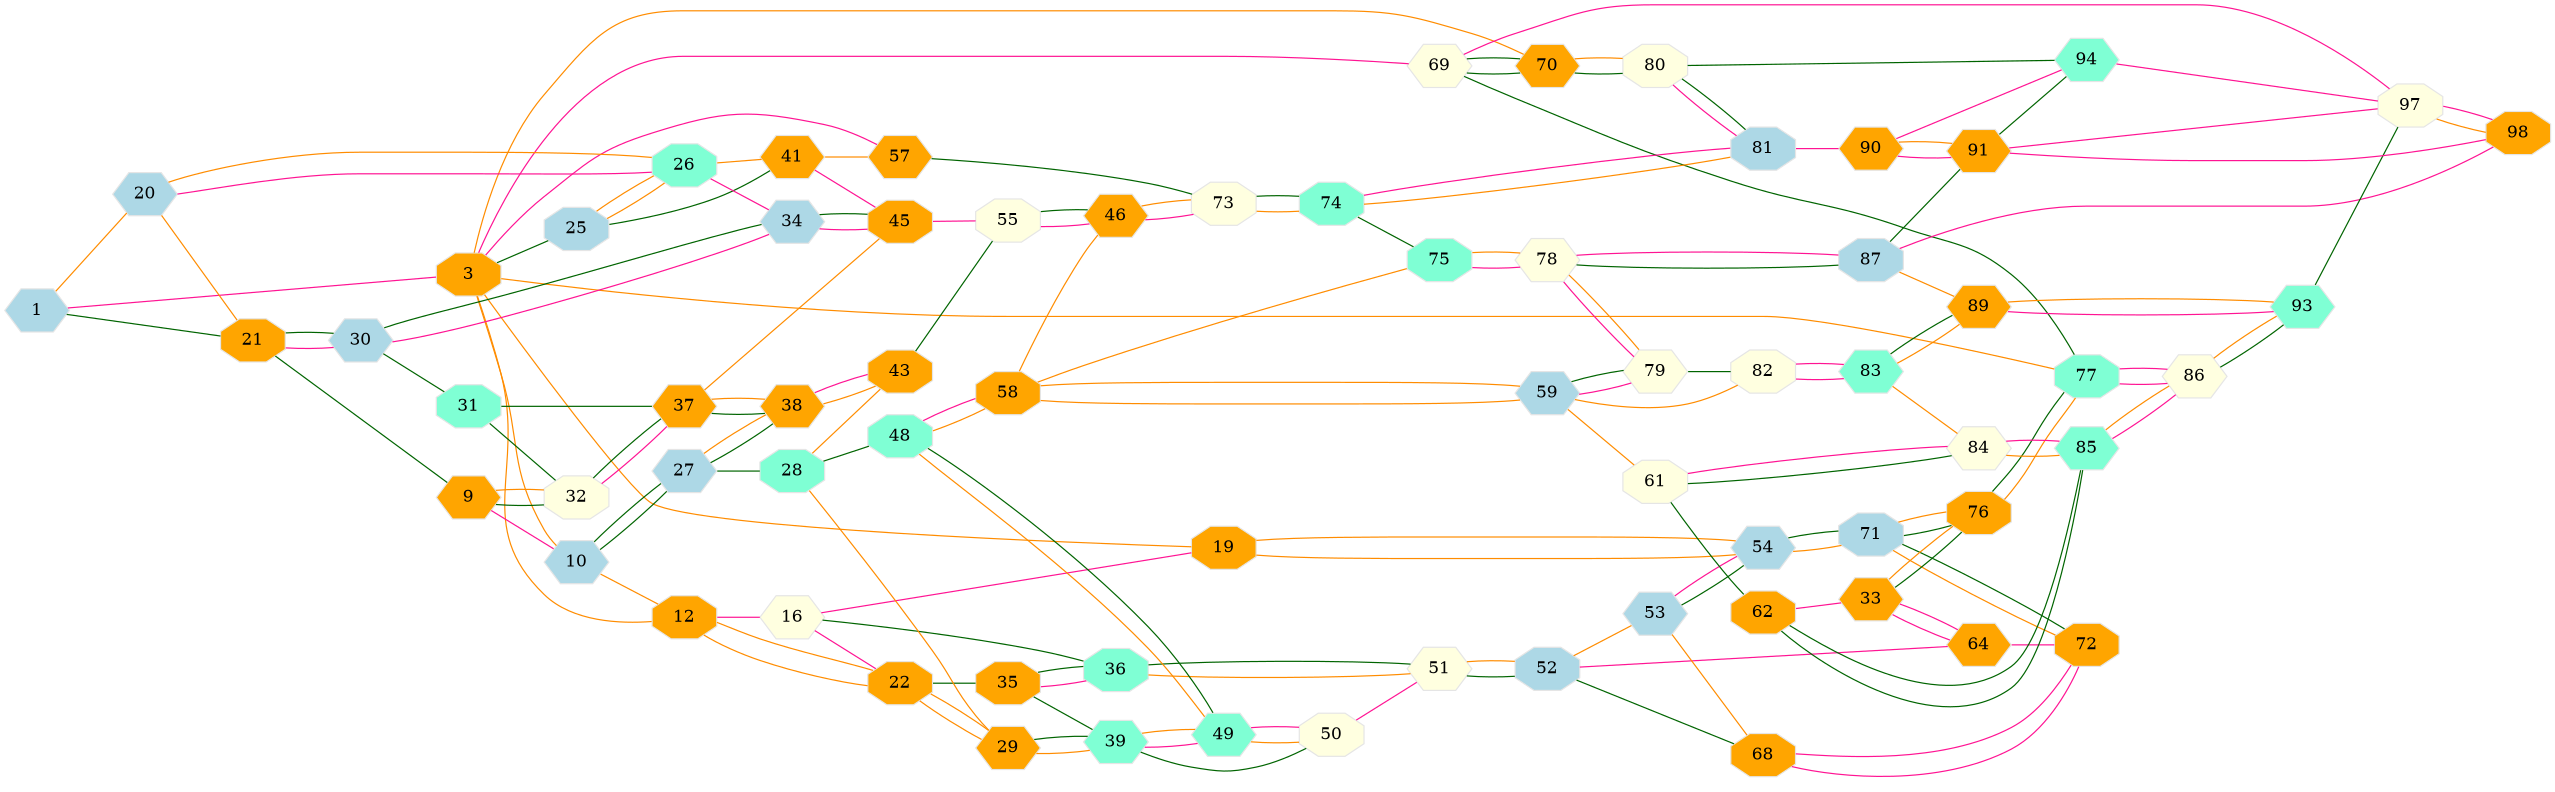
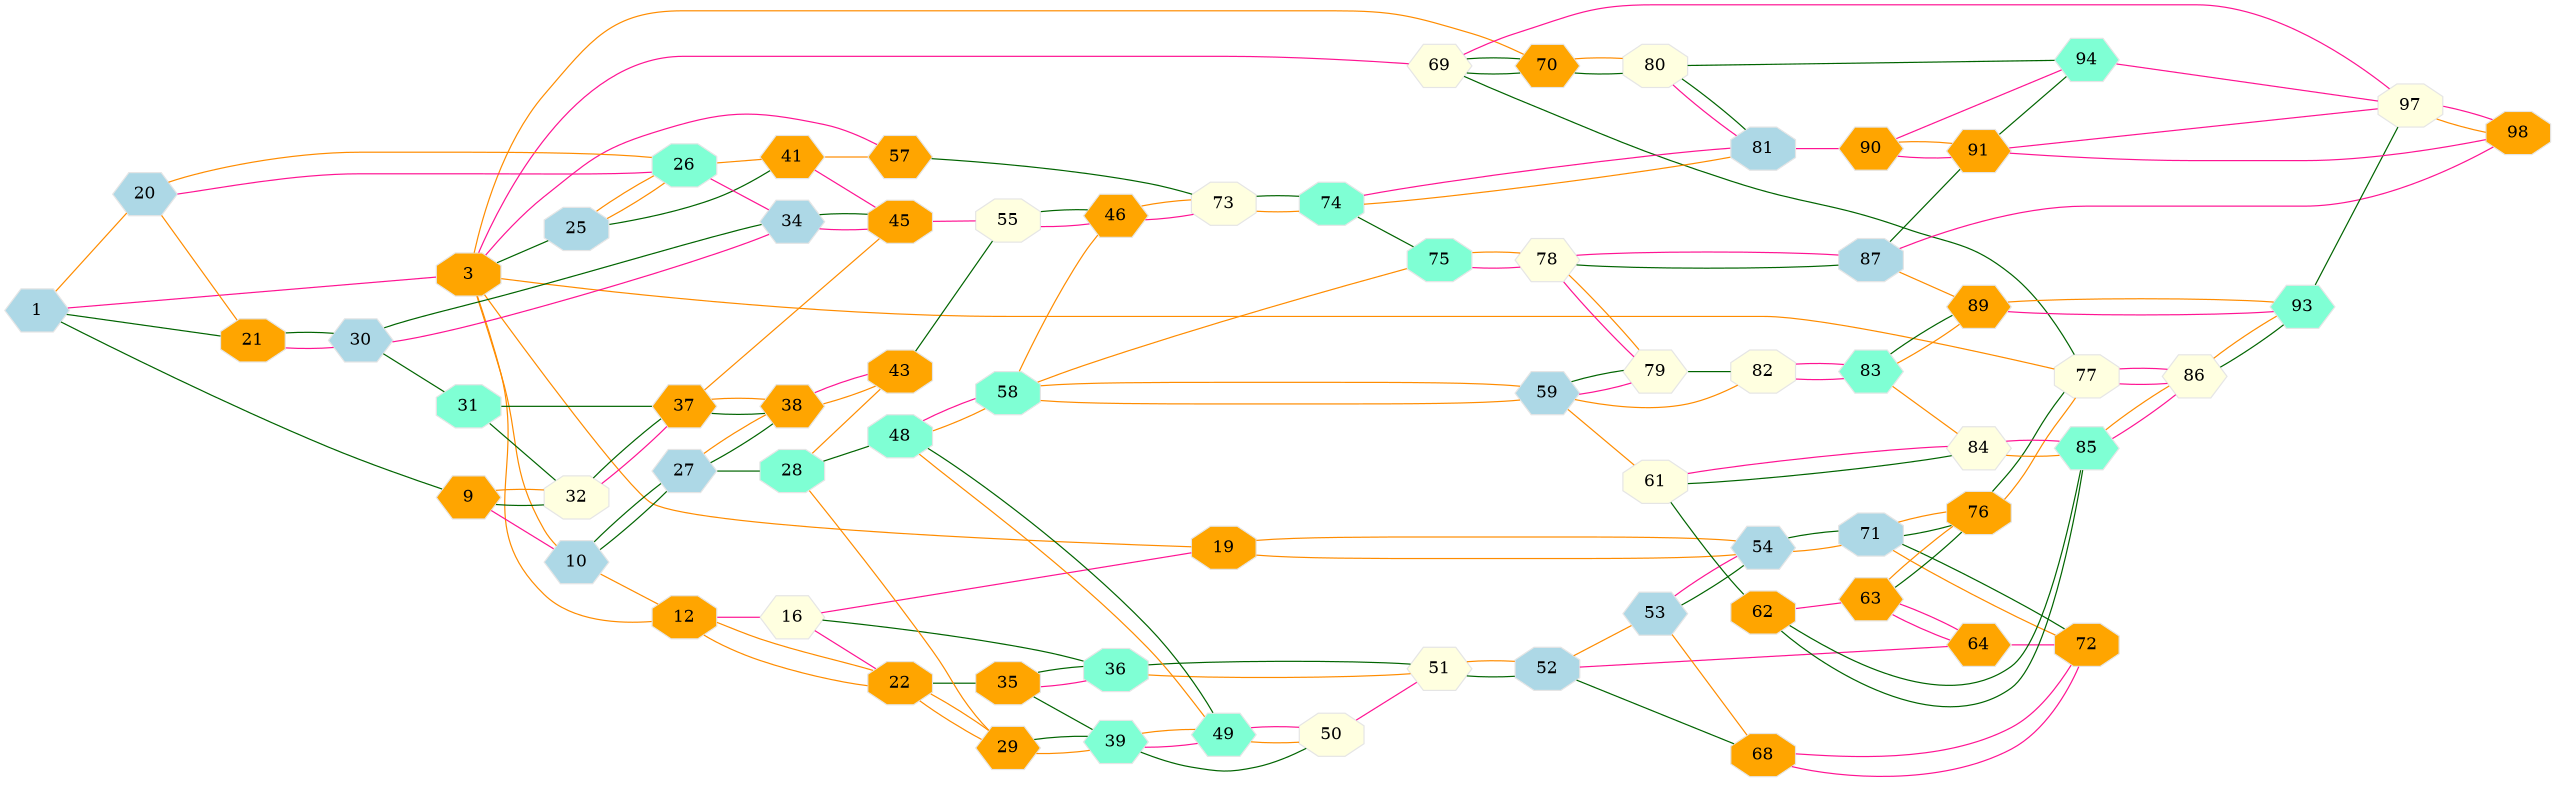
(2087, 376) -> (2087, 376)
(1008, 393) -> (1008, 393)
(361, 419) -> (249, 412)
(1871, 599) -> (1871, 599)
